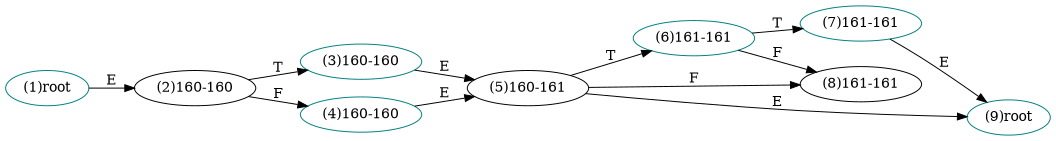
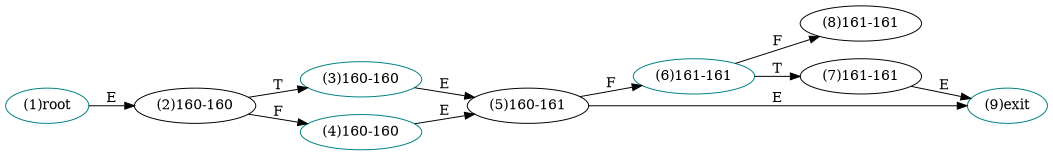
(861, 24) -> (861, 76)
(611, 56) -> (611, 84)
(689, 86) -> none
(1009, 118) -> (1007, 106)
